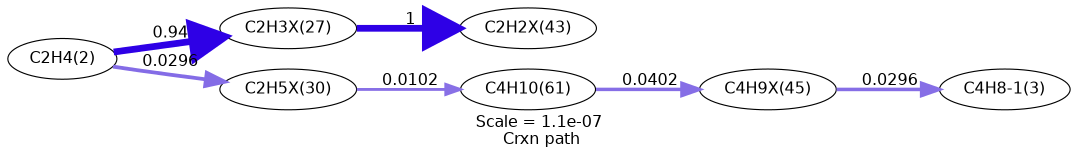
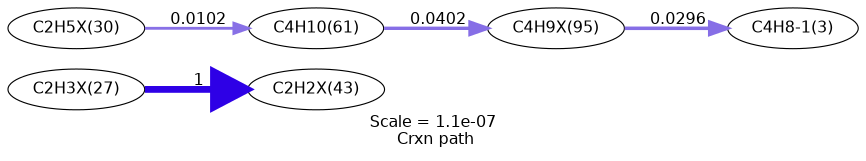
(62, 59) -> none
(768, 89) -> (556, 28)
